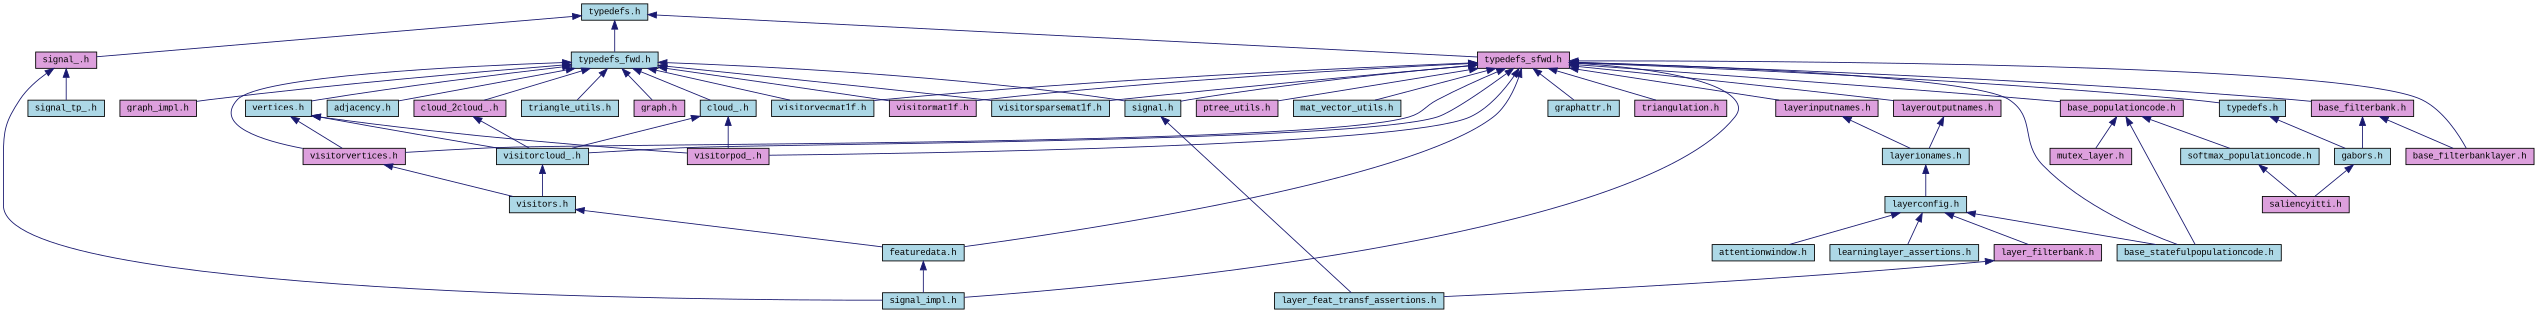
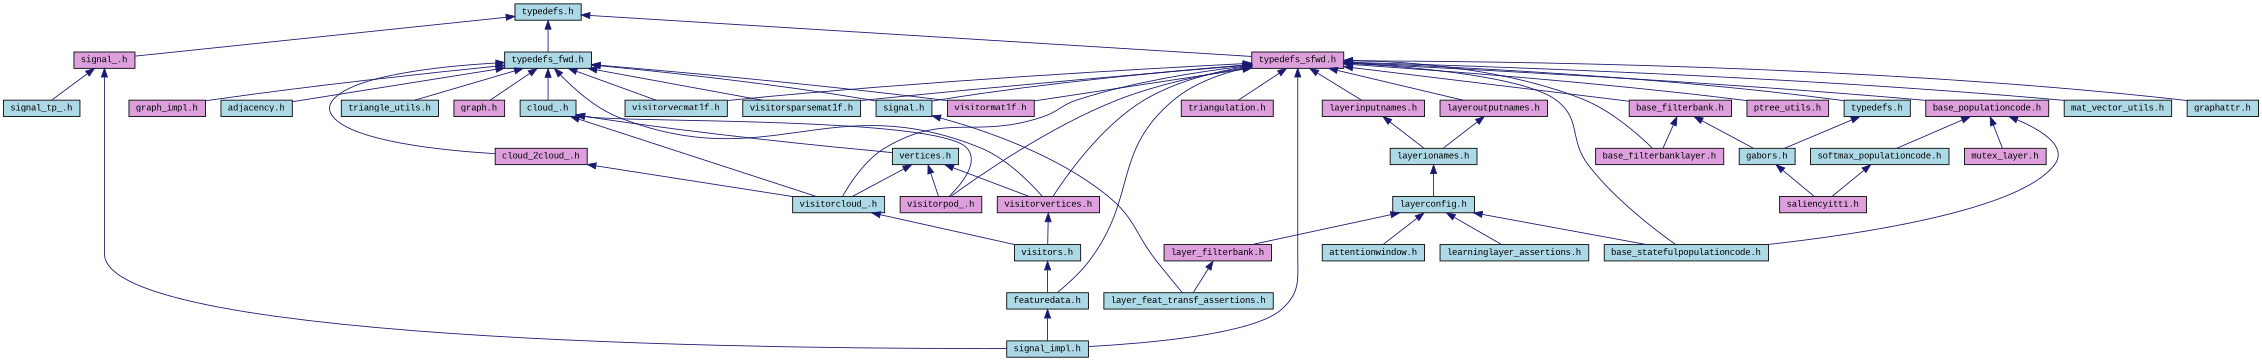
(437, 83) -> (777, 141)
